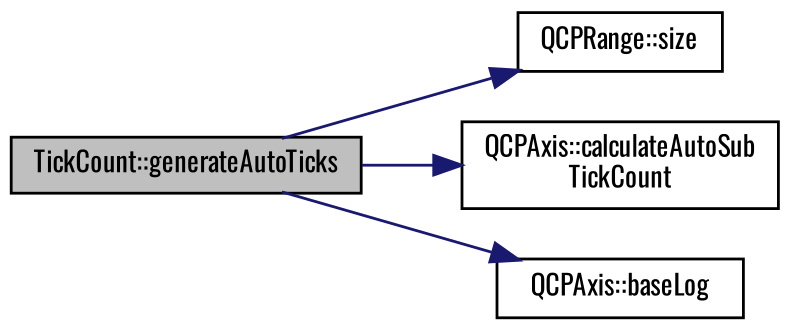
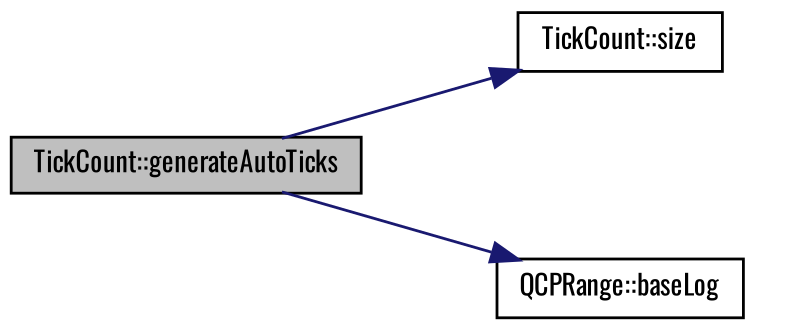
(620, 42) -> (620, 42)
(620, 165) -> none
(620, 288) -> (620, 288)
